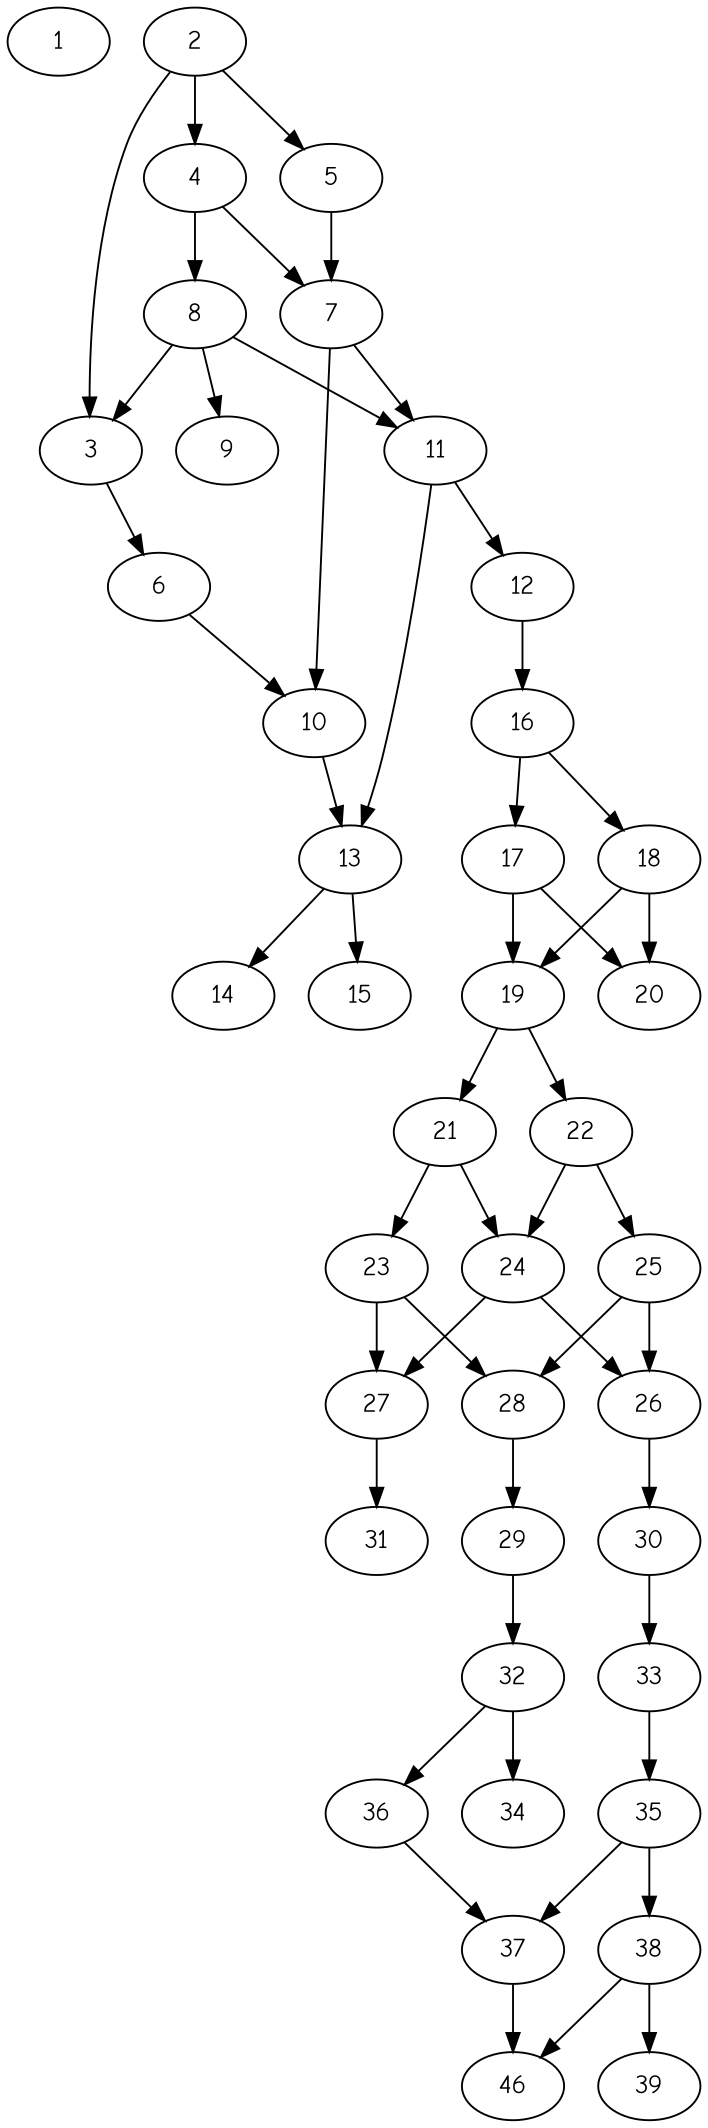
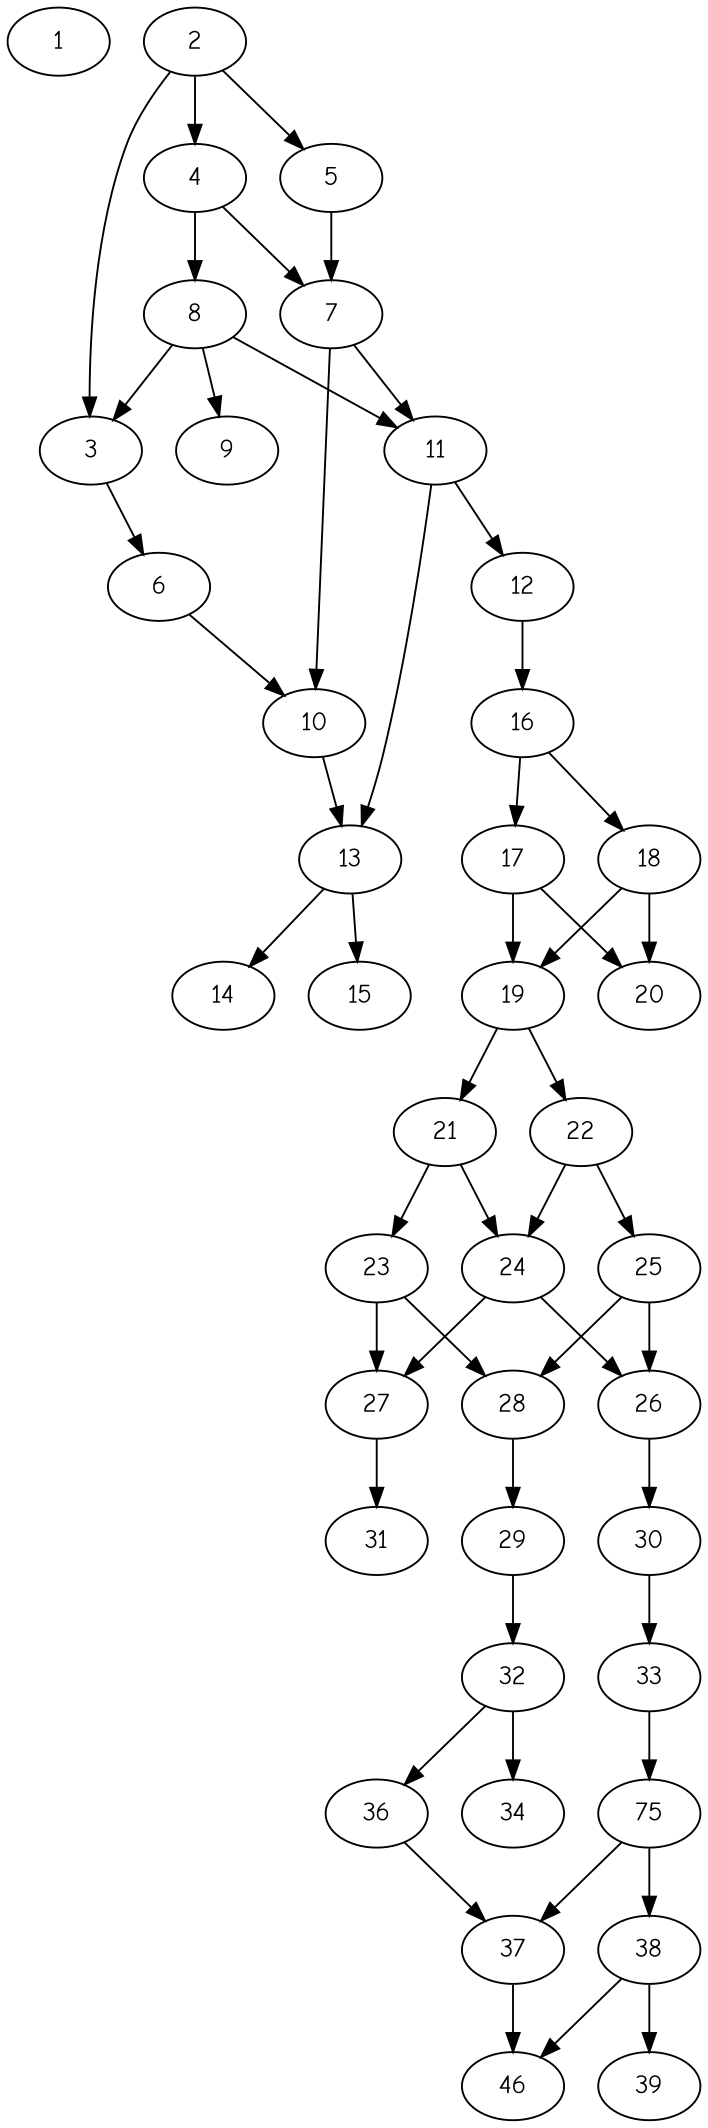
(649, 1814) -> (649, 1814)
